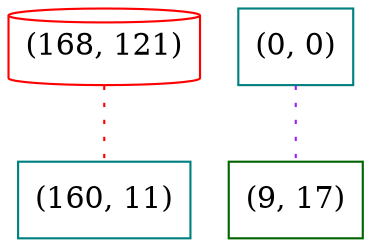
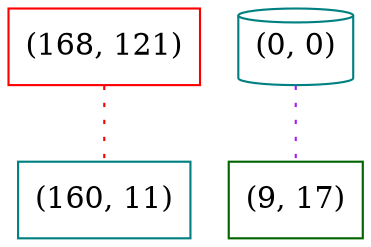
(104, 47) -> (104, 47)
(296, 47) -> (296, 47)
